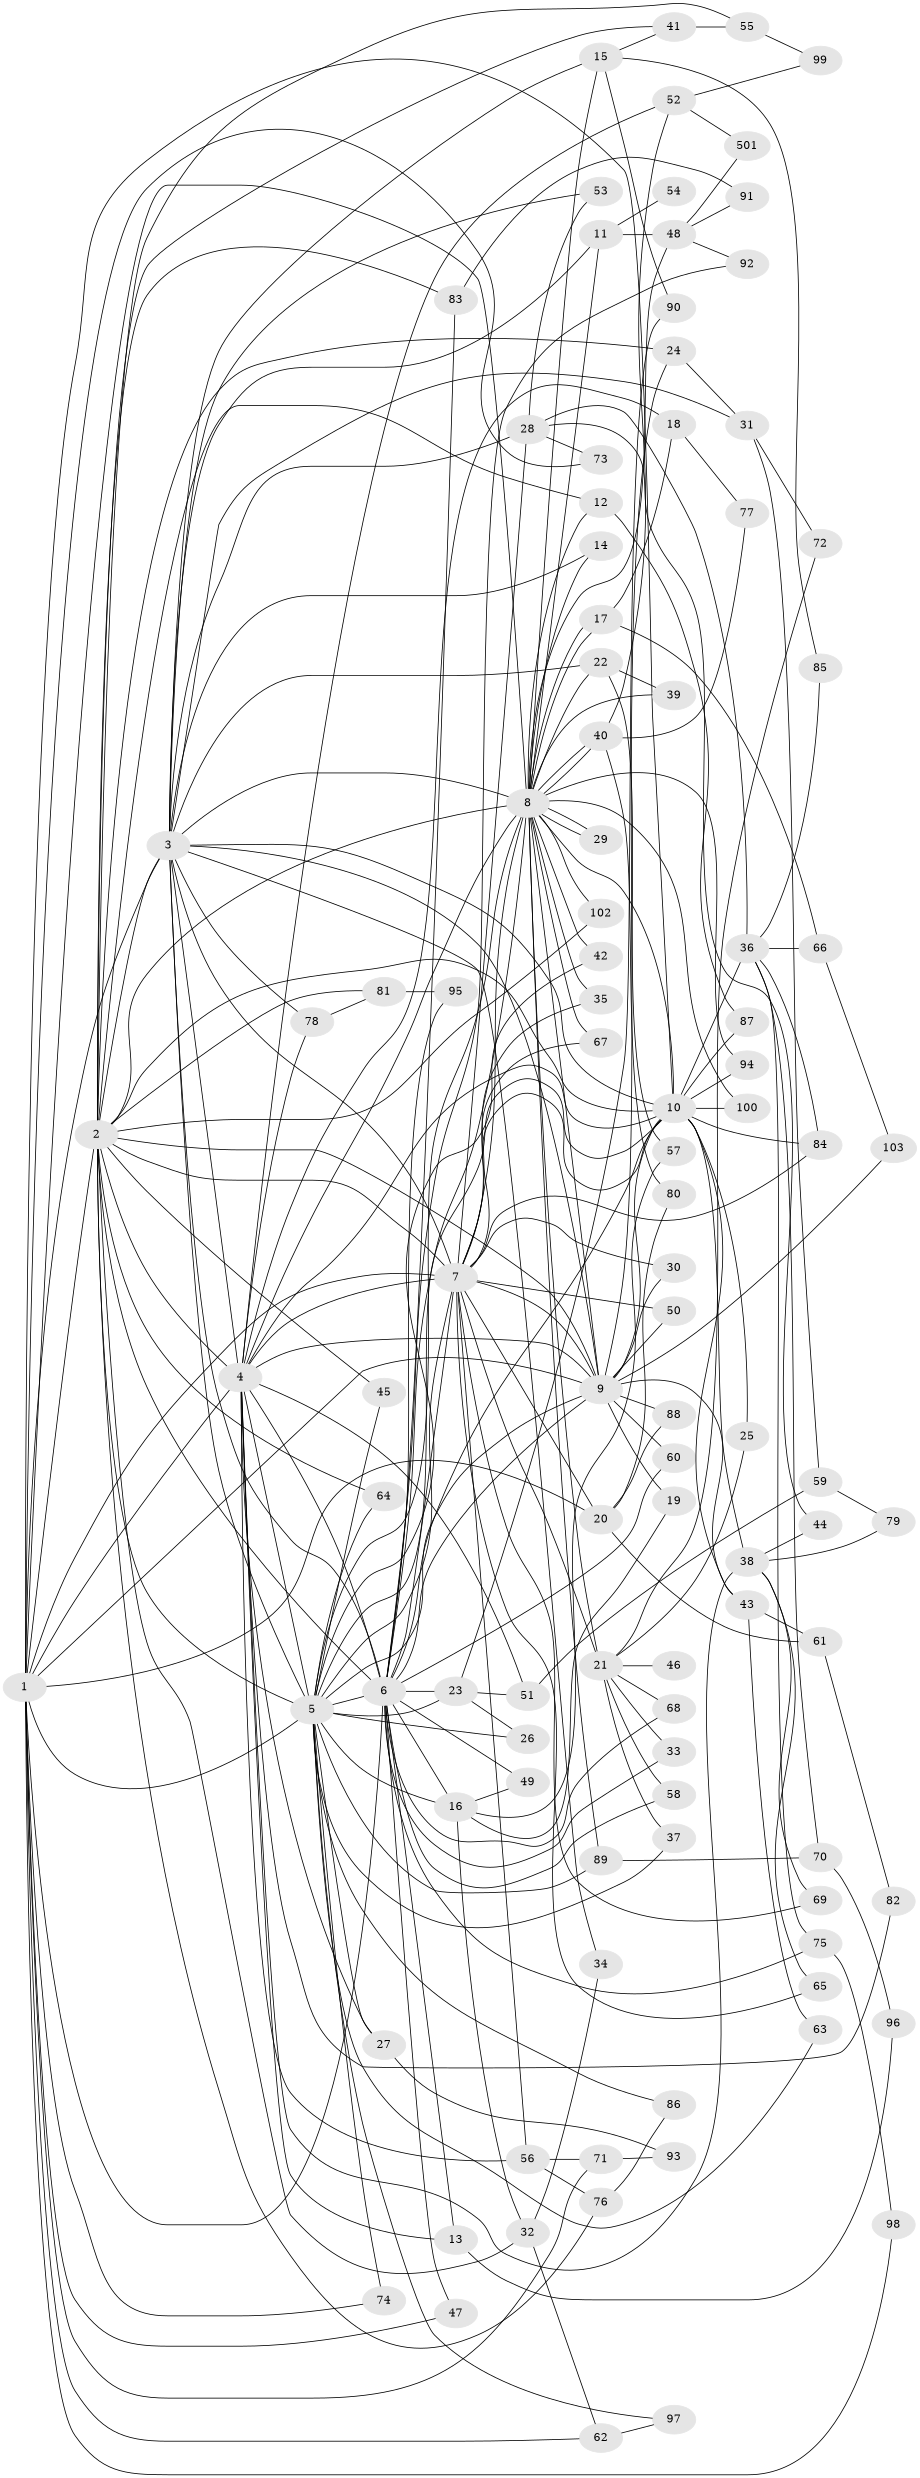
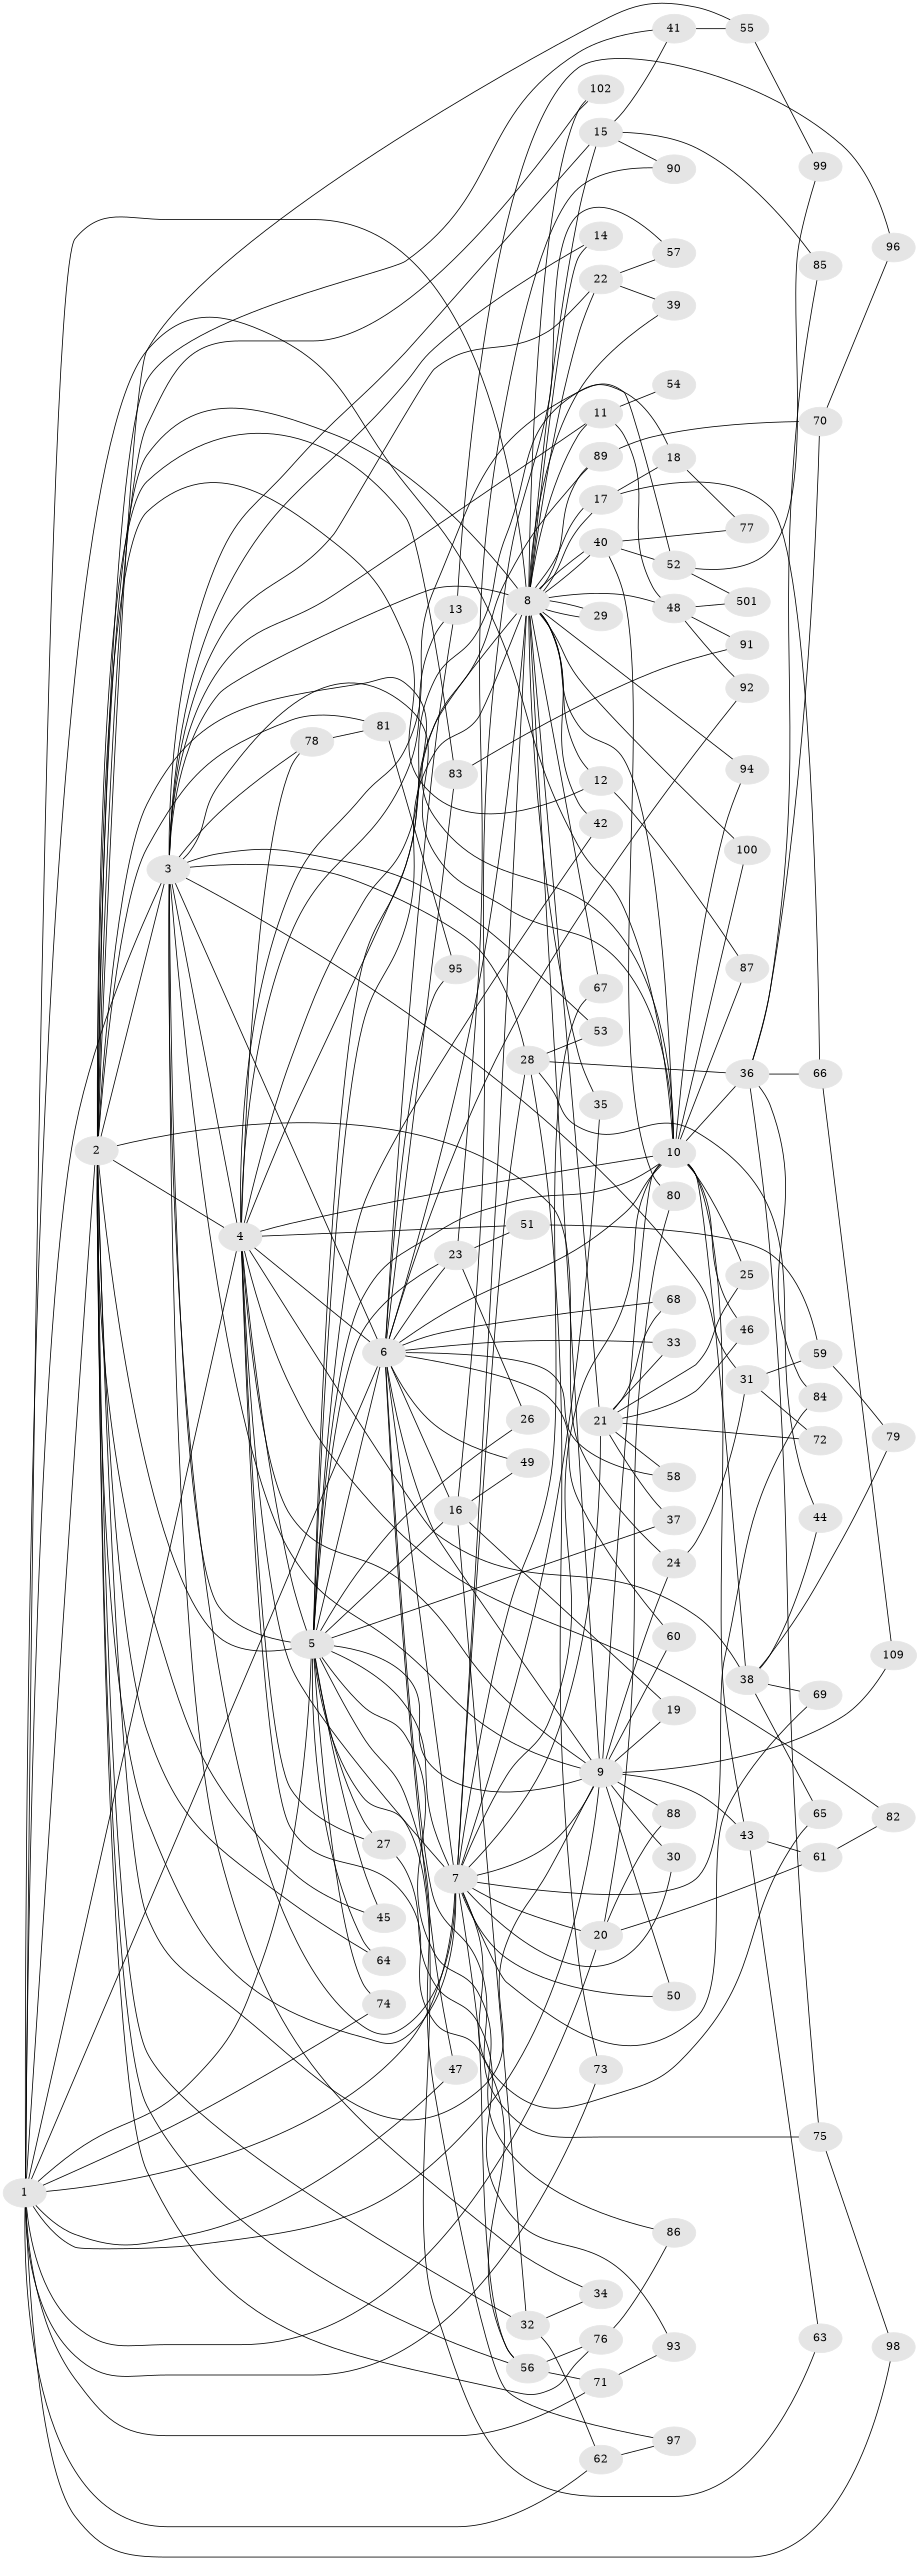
(744, 1135) -> (712, 1241)
(894, 1148) -> (894, 1655)
(177, 1443) -> (127, 2002)
